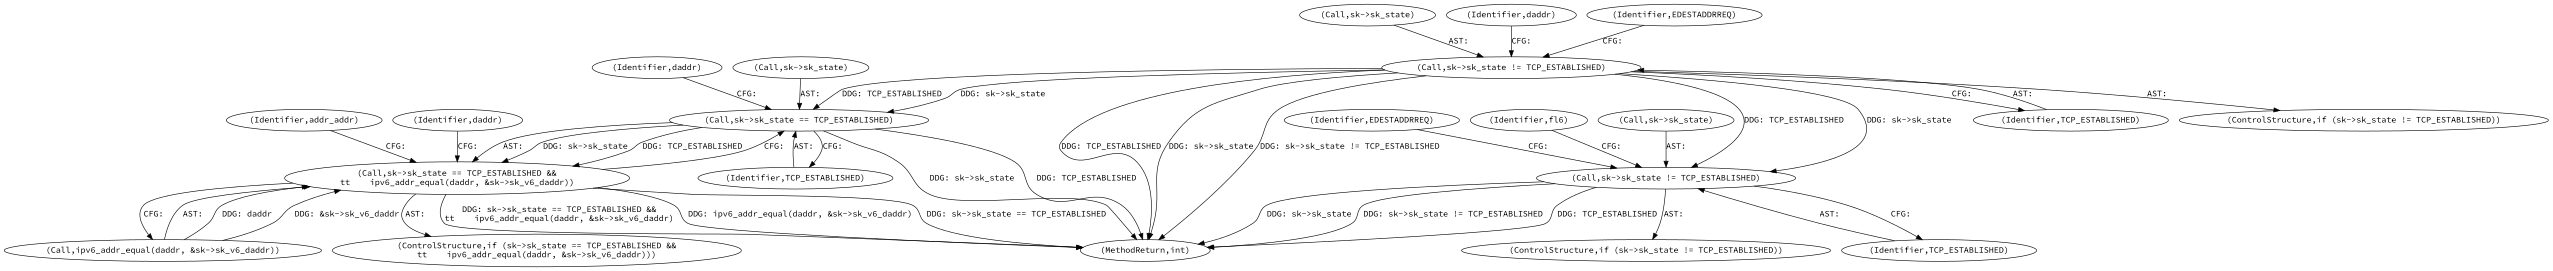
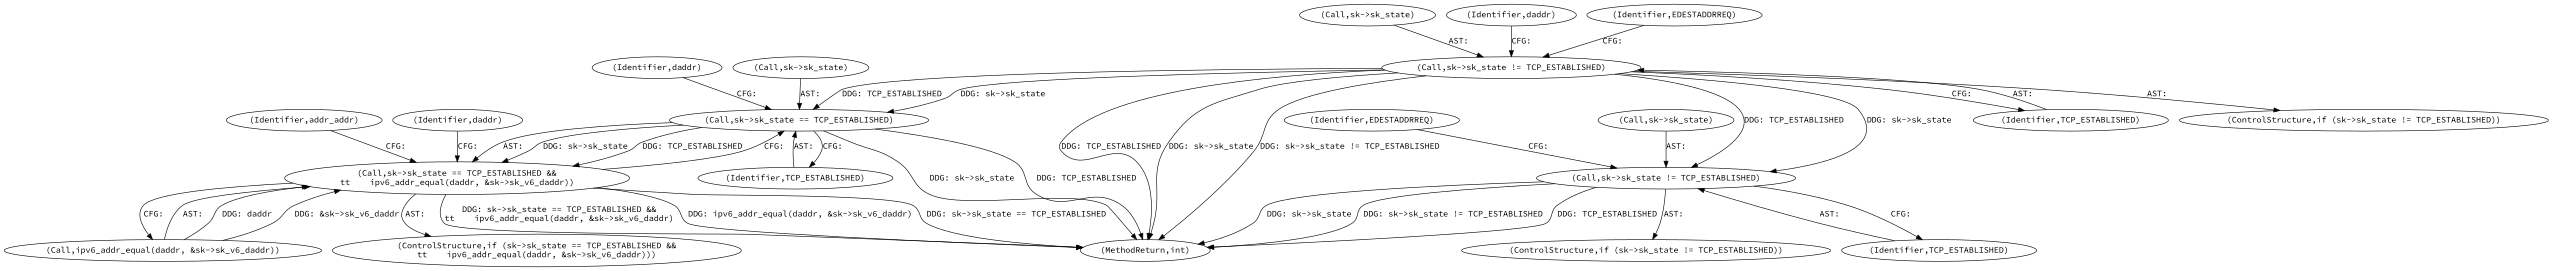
(1529, 120) -> none
